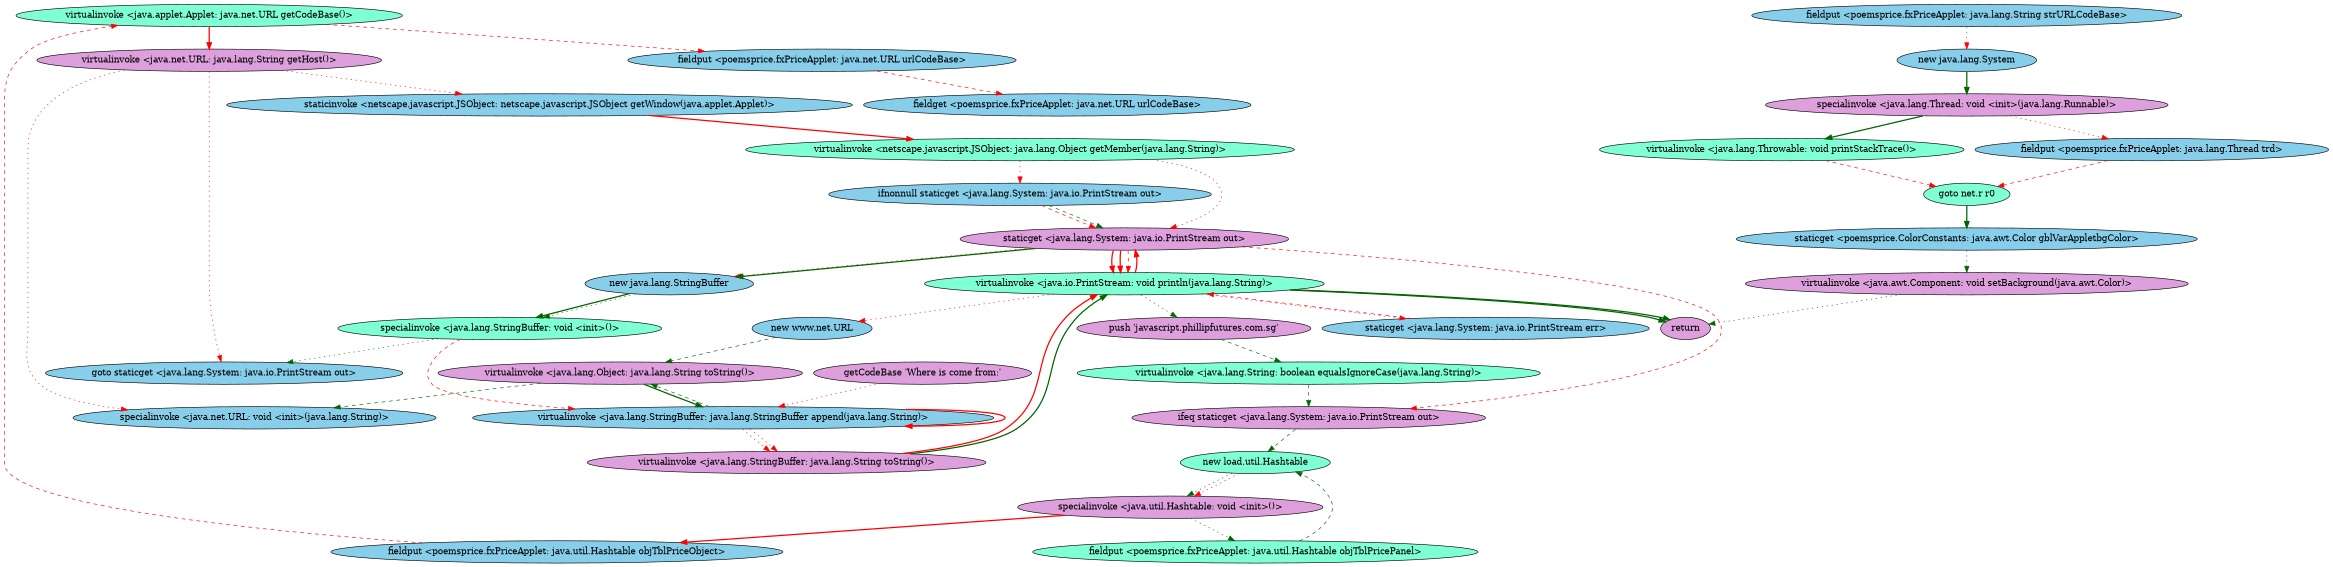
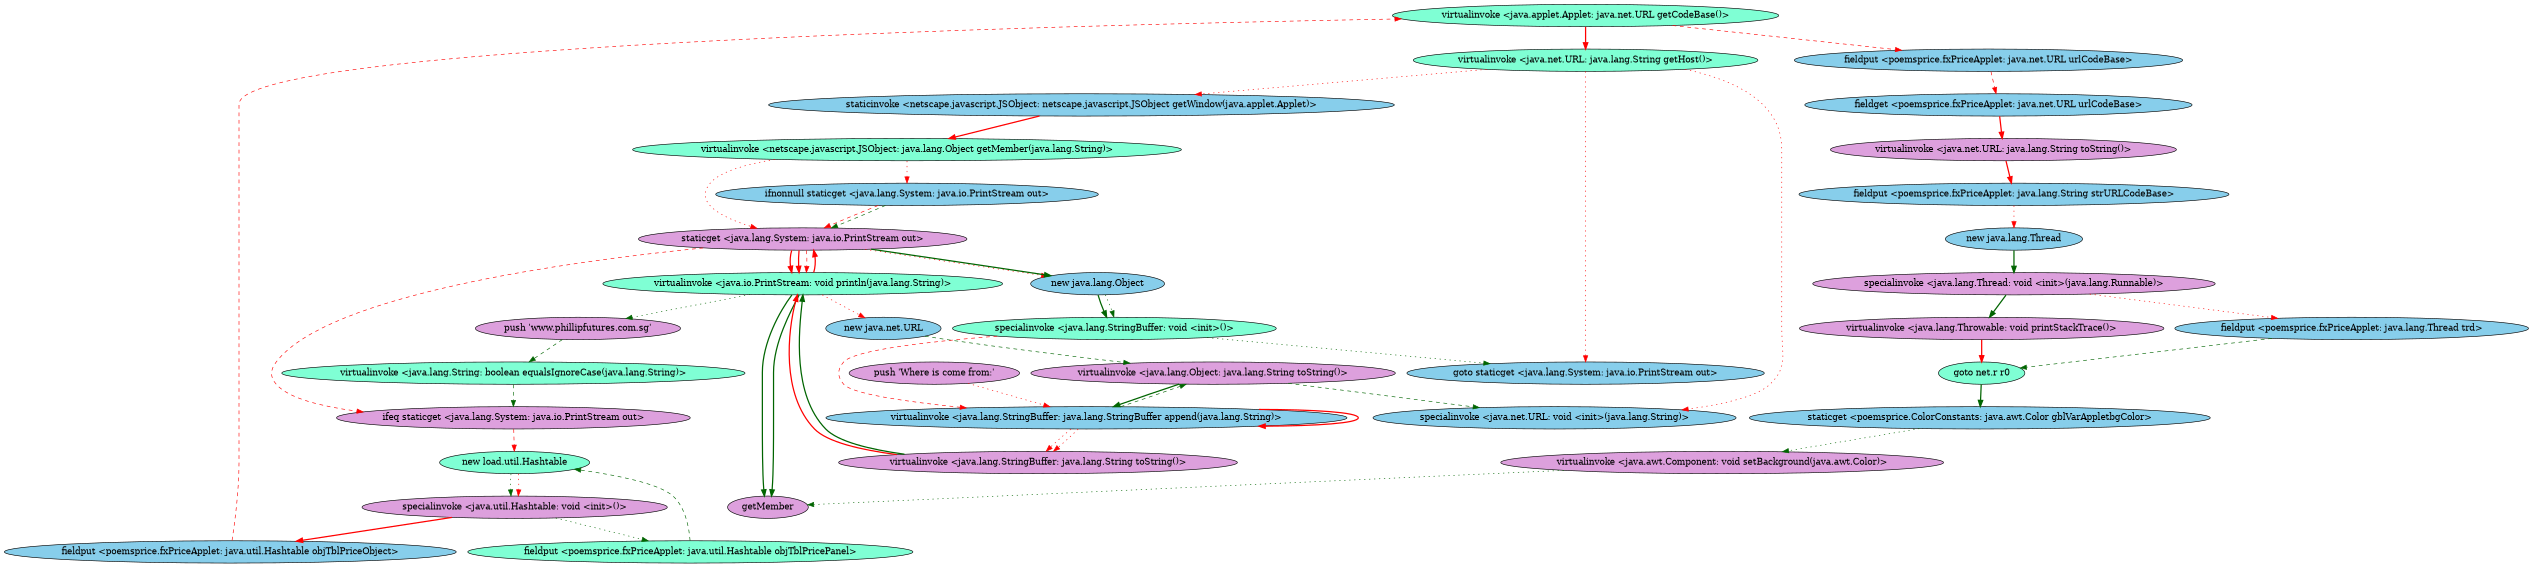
(209, 60) -> (1586, 60)
(1967, 60) -> (2014, 239)
(1782, 150) -> (1982, 328)
none -> (2003, 150)
(1878, 173) -> (1982, 348)
(2056, 173) -> (2149, 353)
(669, 284) -> (1098, 284)
(812, 328) -> (883, 328)
(1194, 328) -> (578, 328)
(1486, 328) -> none
(1686, 328) -> (768, 507)
(923, 373) -> (934, 373)
(1284, 438) -> (514, 437)
